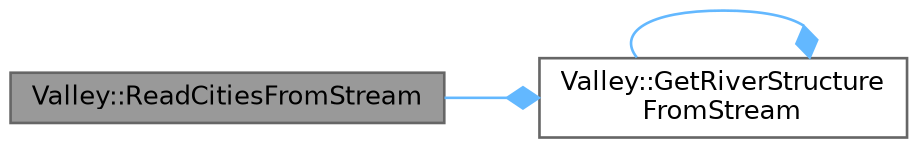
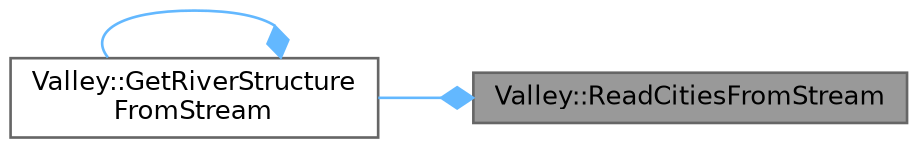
(476, 98) -> (410, 98)
